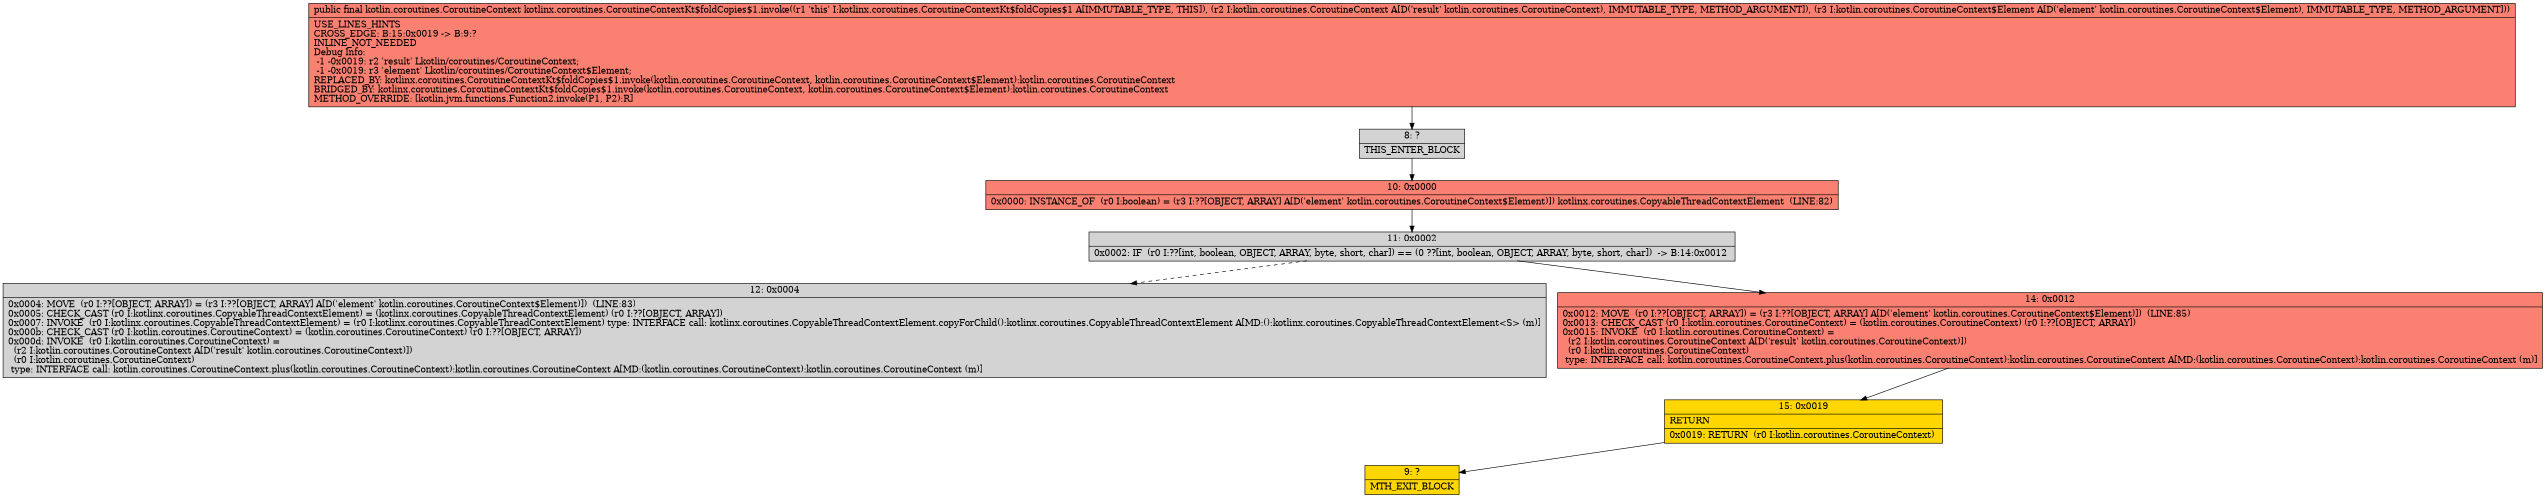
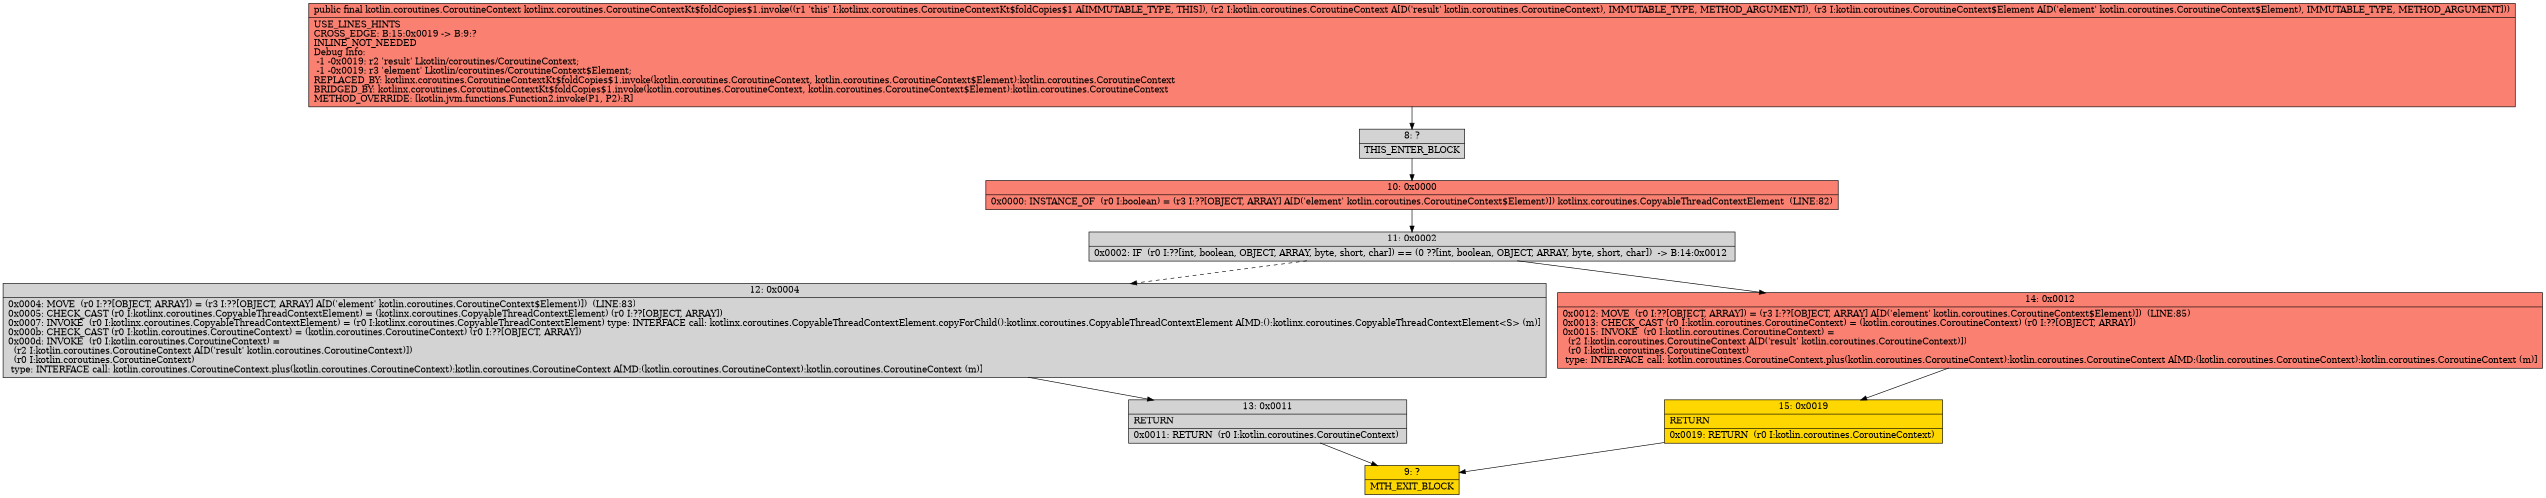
none -> (1268, 422)
